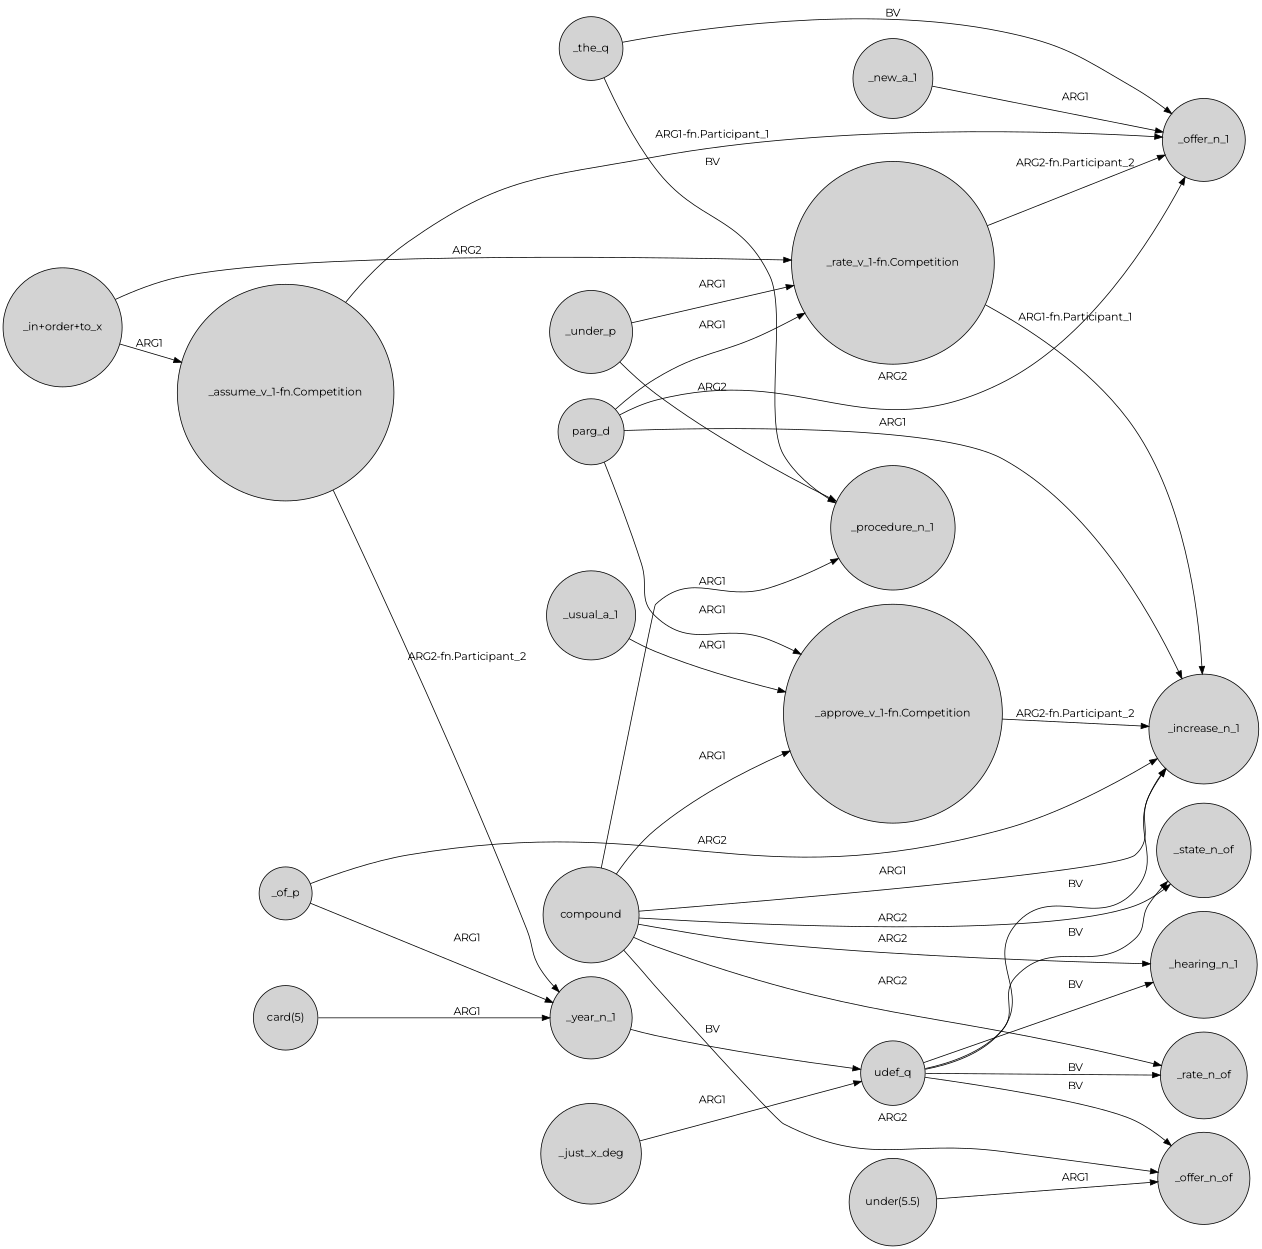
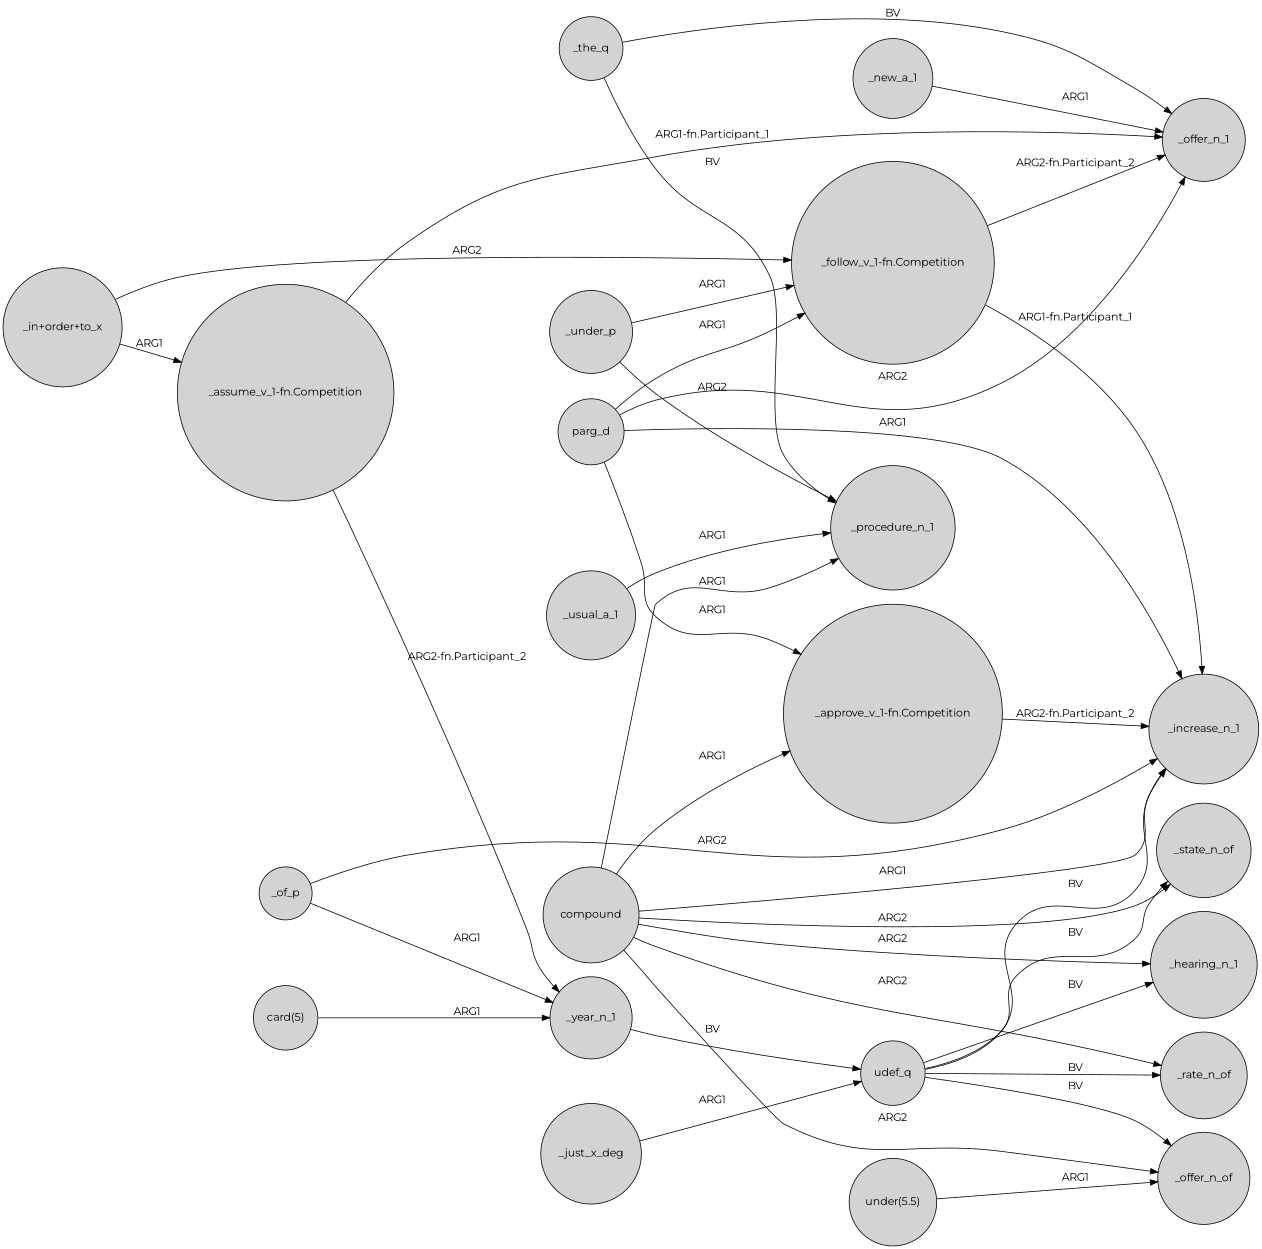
(893, 263) -> (893, 263)
(702, 668) -> (722, 552)
